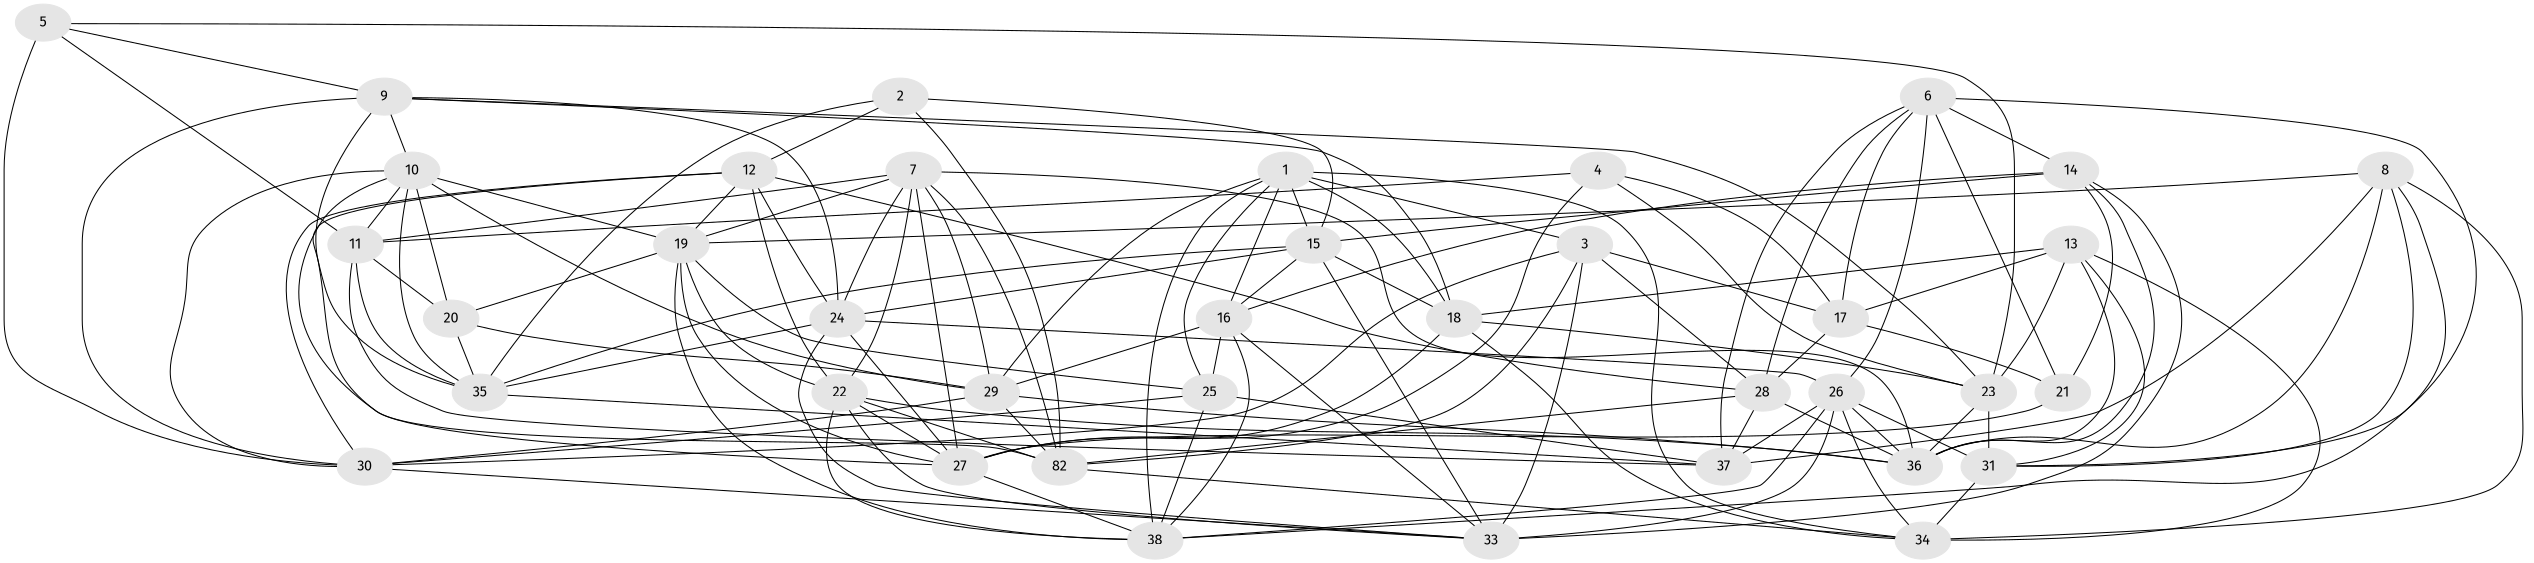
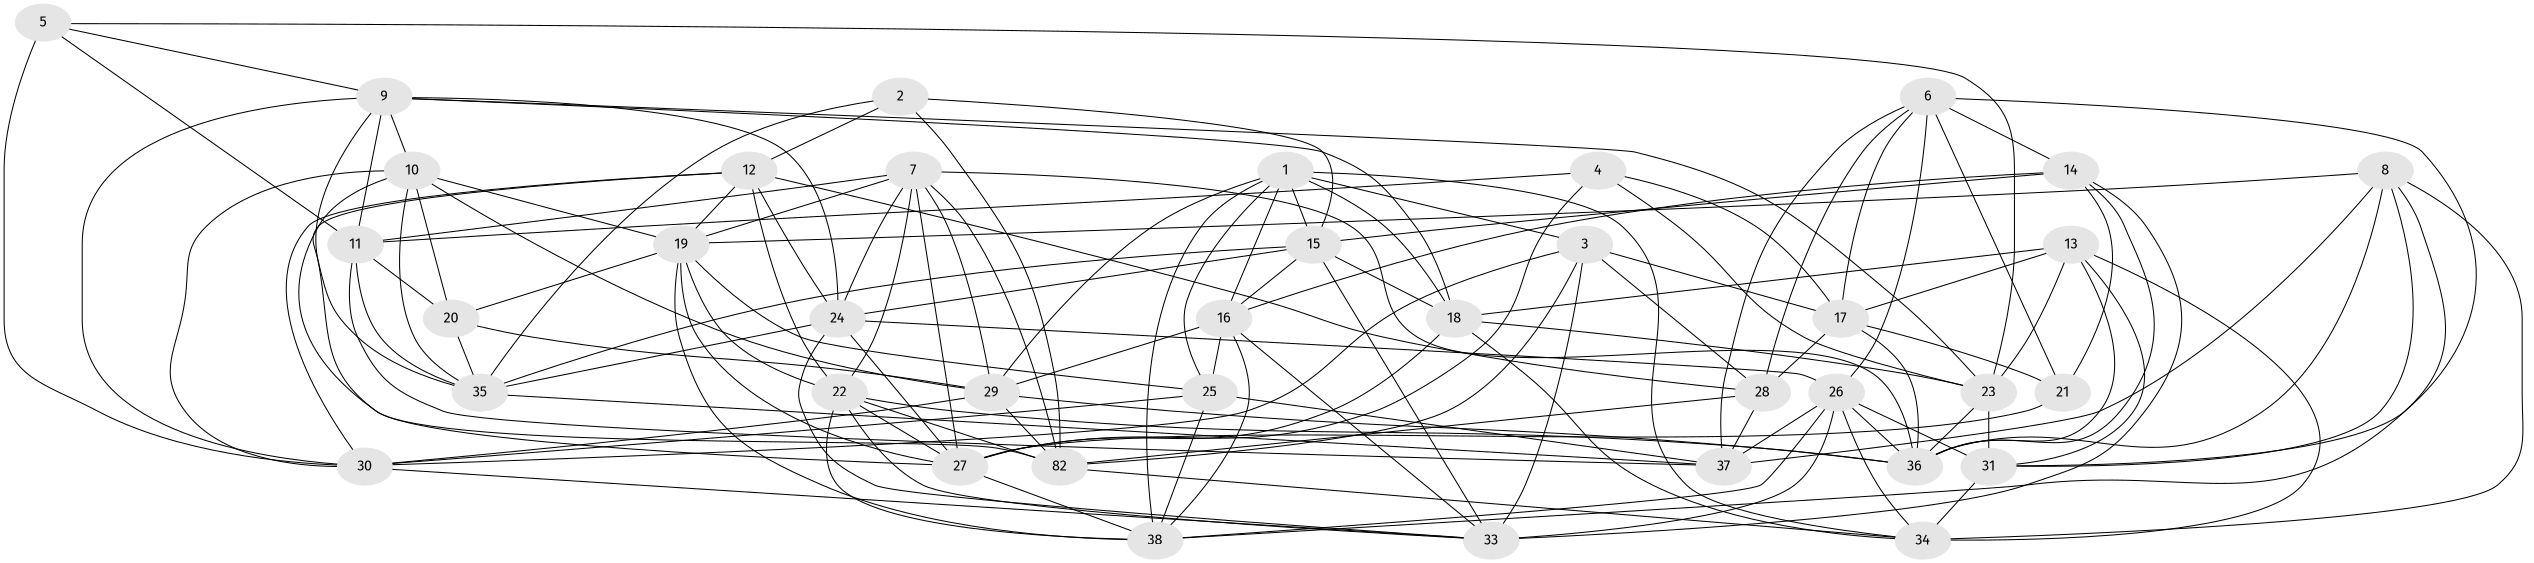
(380, 213) -> (371, 165)
(1863, 441) -> (1911, 383)
